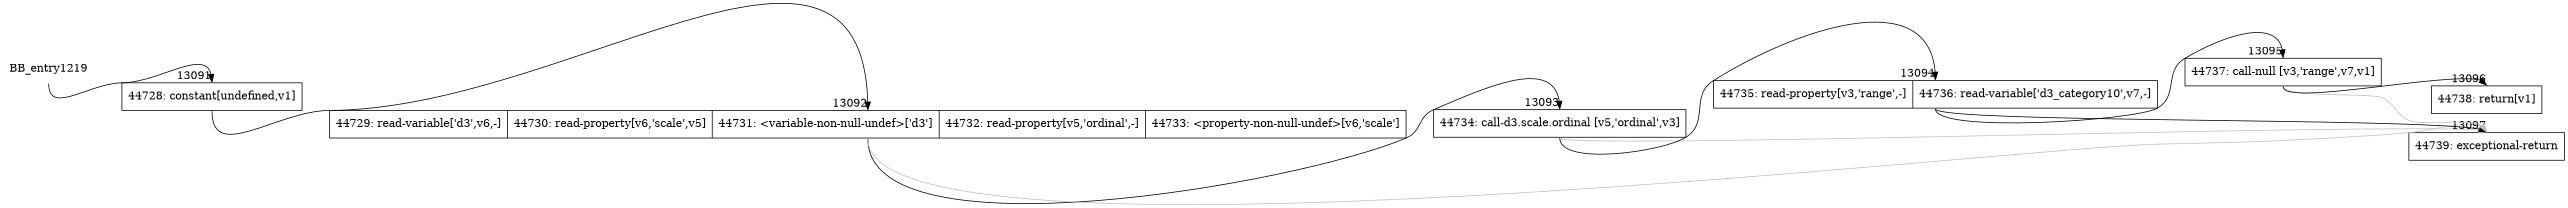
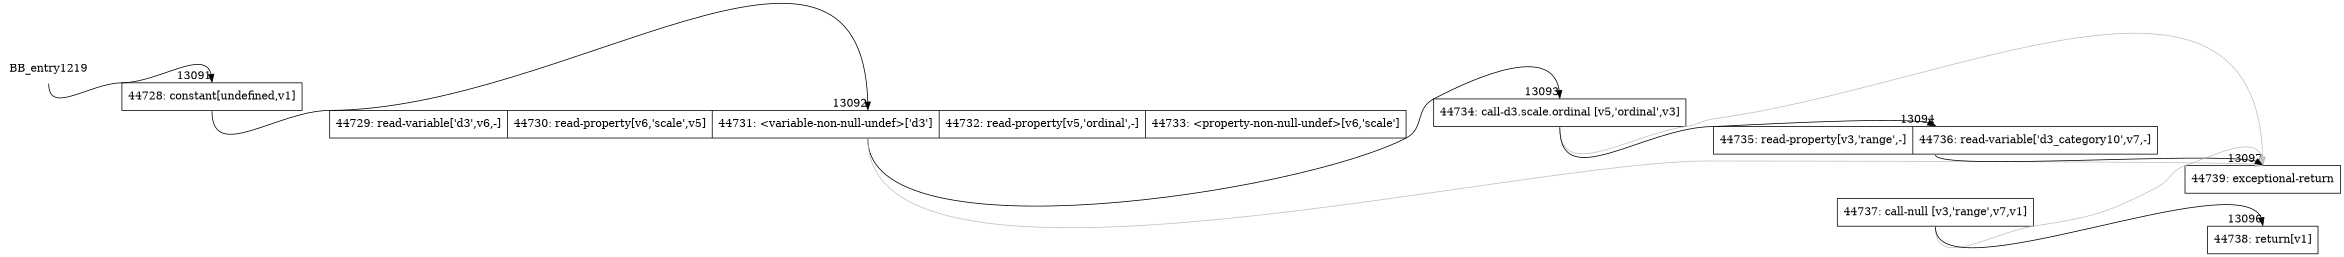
(2140, 113) -> none
